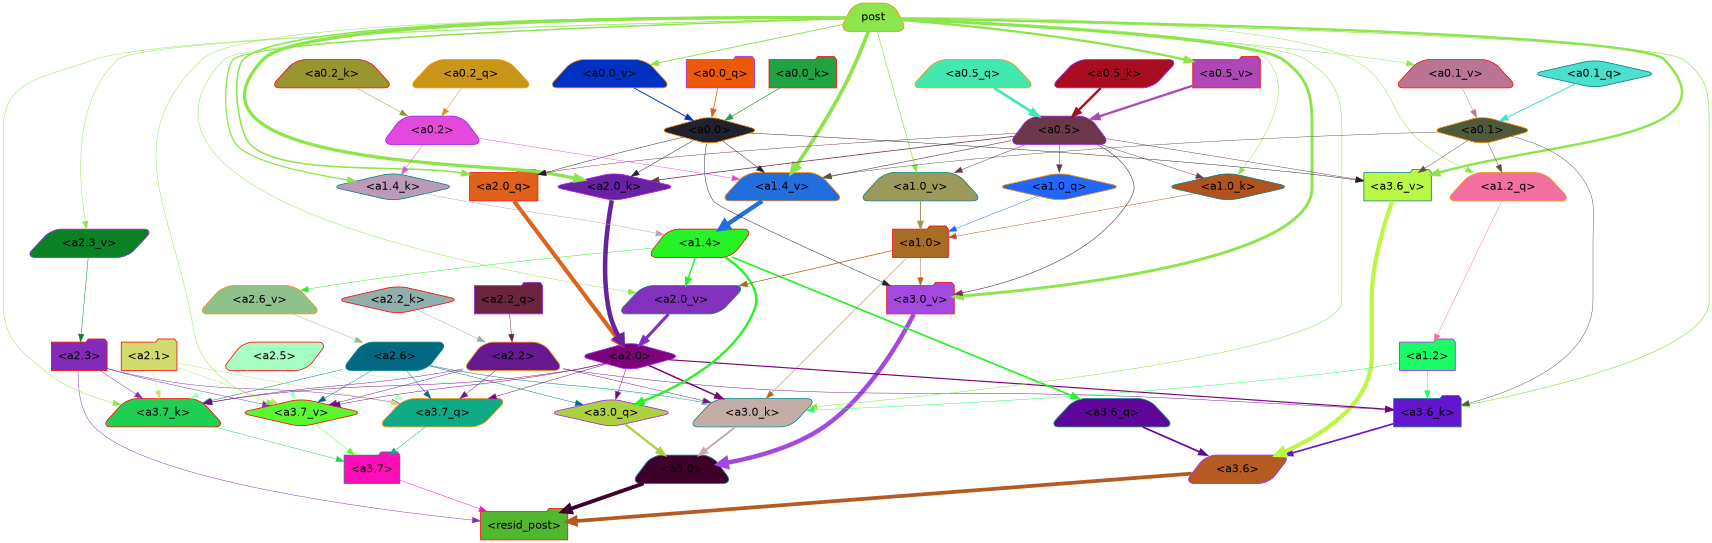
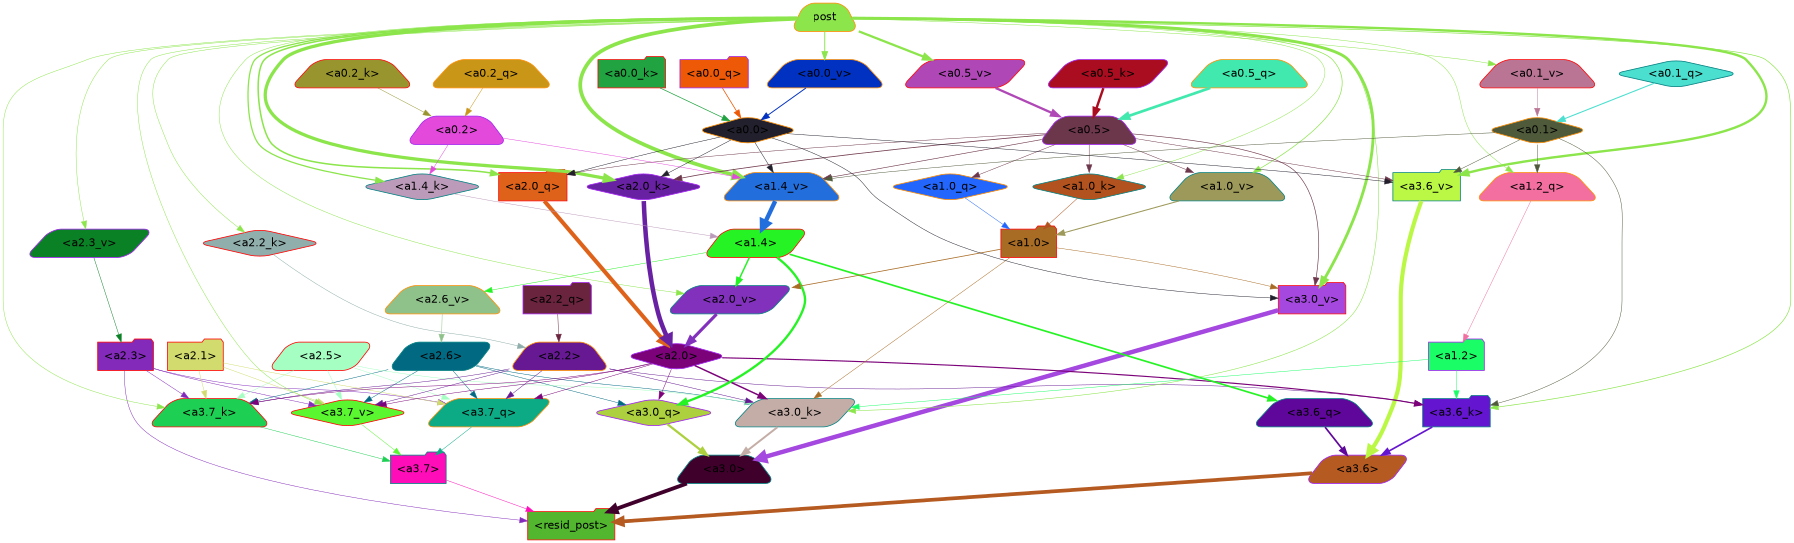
none -> (174, 58)
(1227, 74) -> (965, 74)
